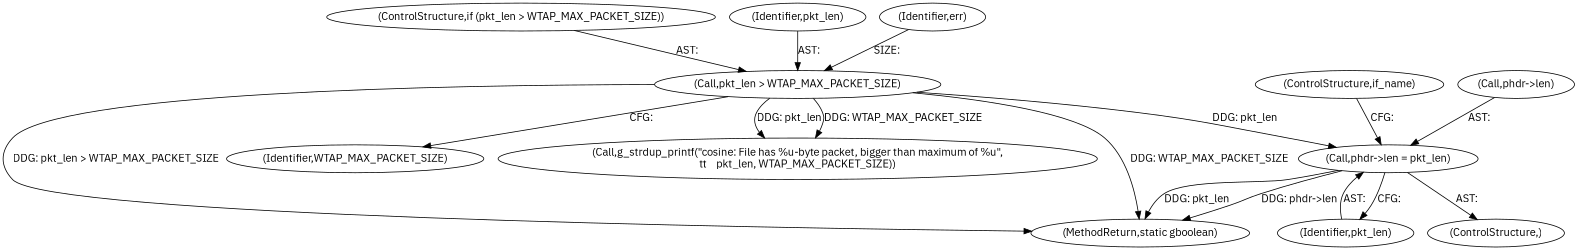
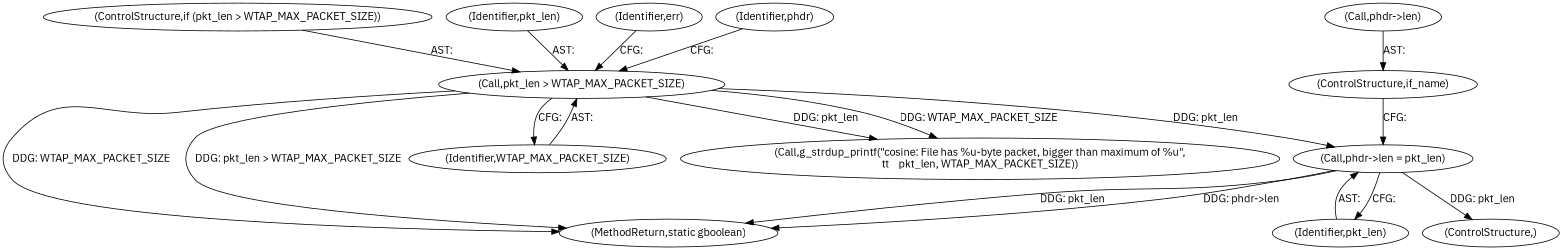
none -> (775, 17)
(888, 51) -> (633, 51)
(1456, 119) -> (1383, 47)
none -> (563, 126)
(1468, 199) -> (1483, 199)
